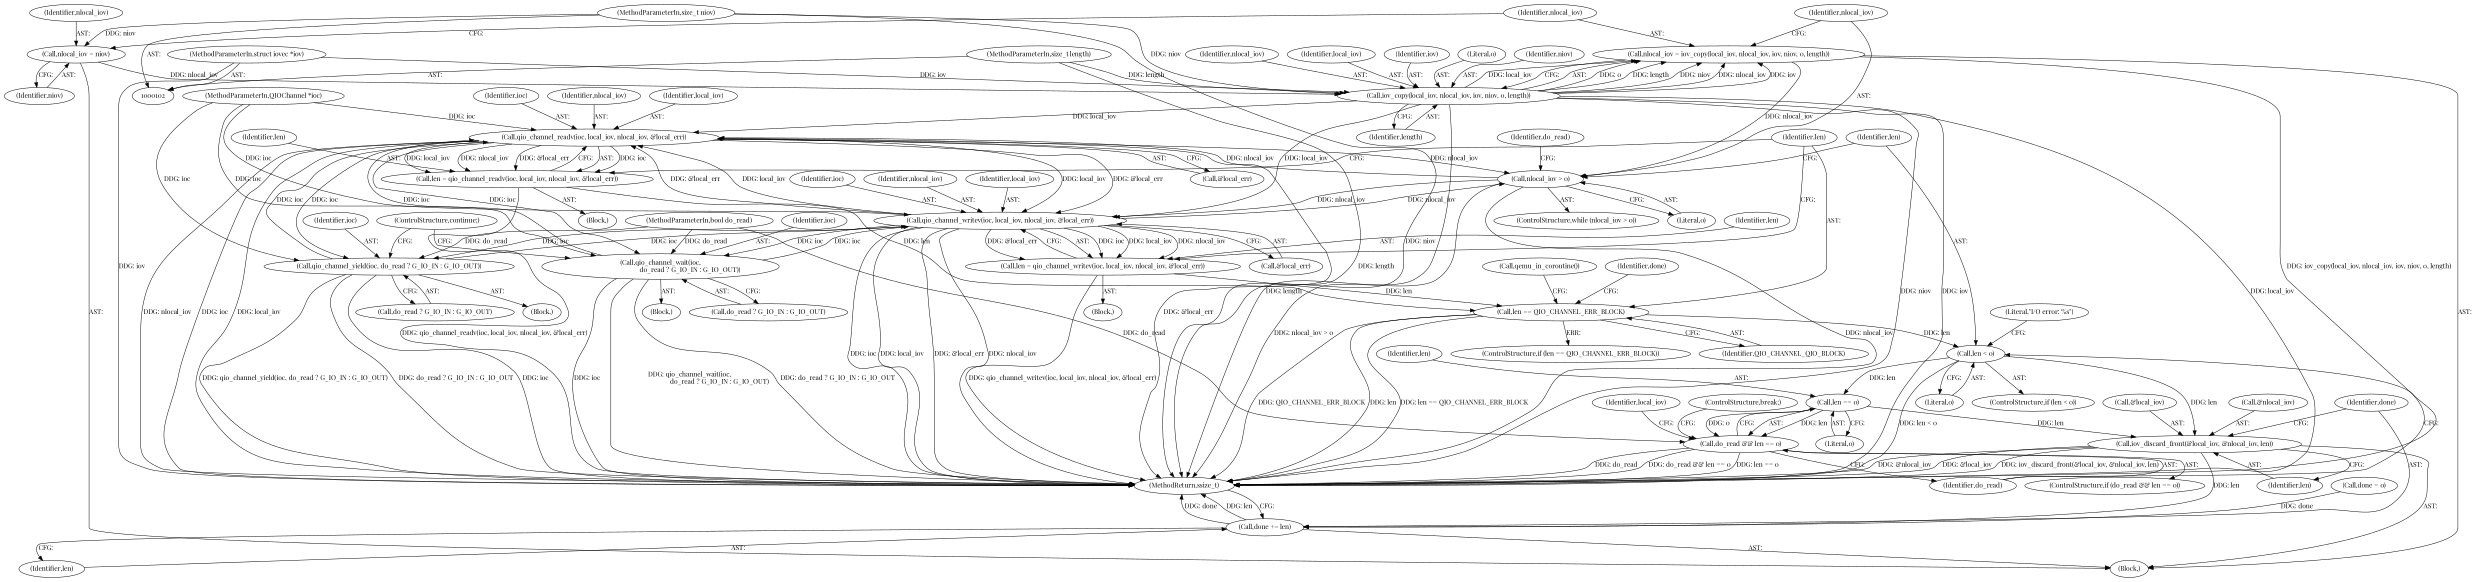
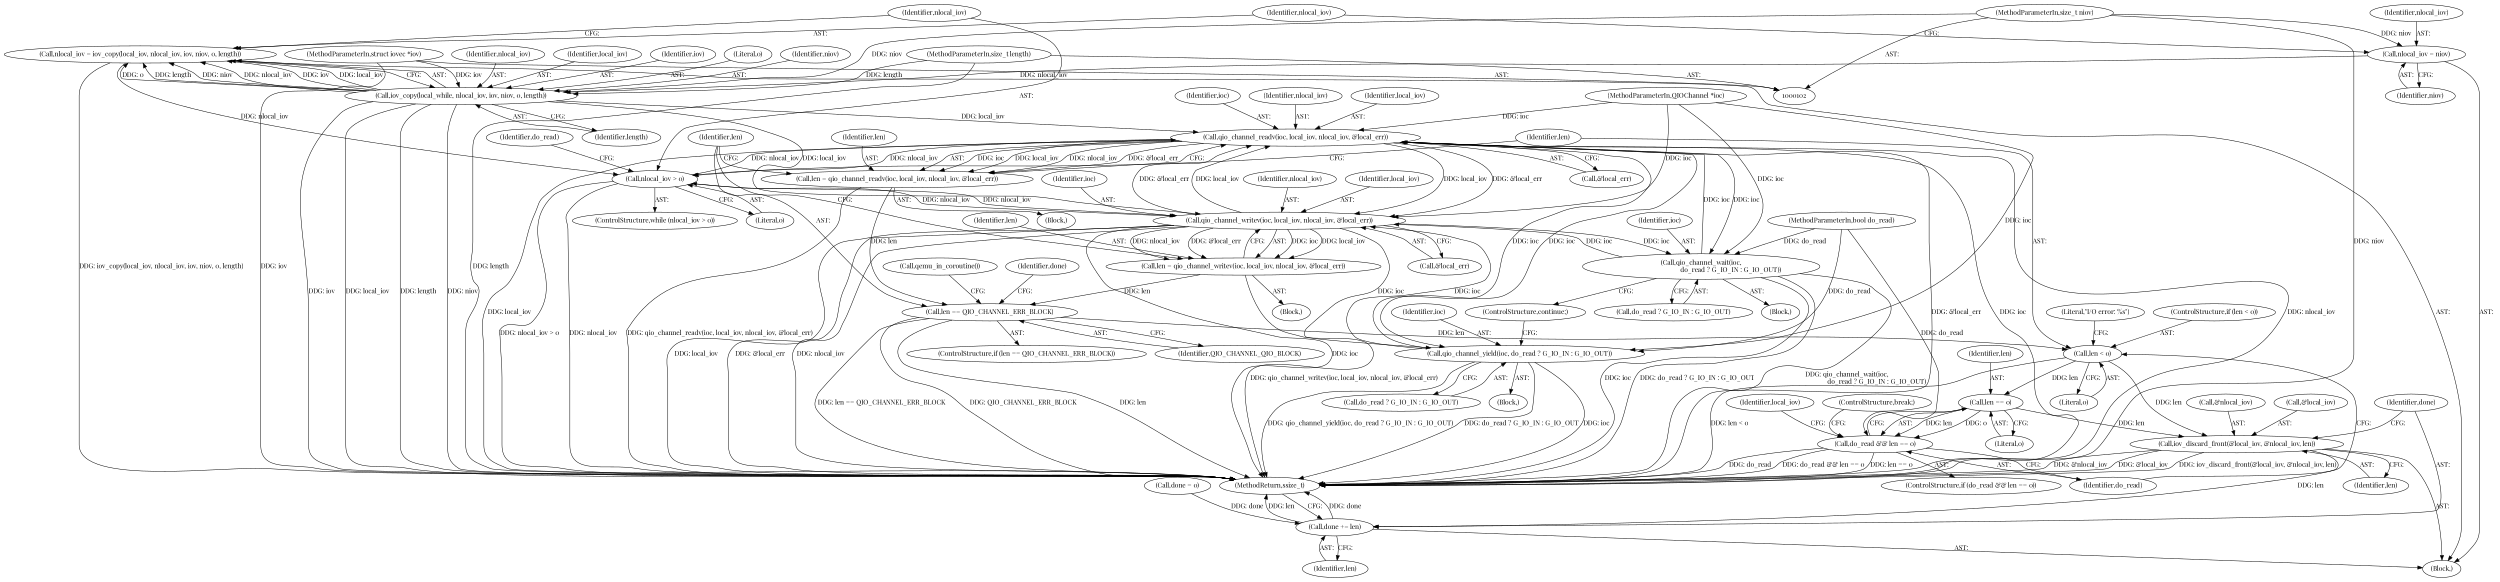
(1449, 96) -> (461, 96)
(464, 248) -> (1607, 291)
(1574, 333) -> (1018, 333)
(2002, 377) -> (2154, 333)
